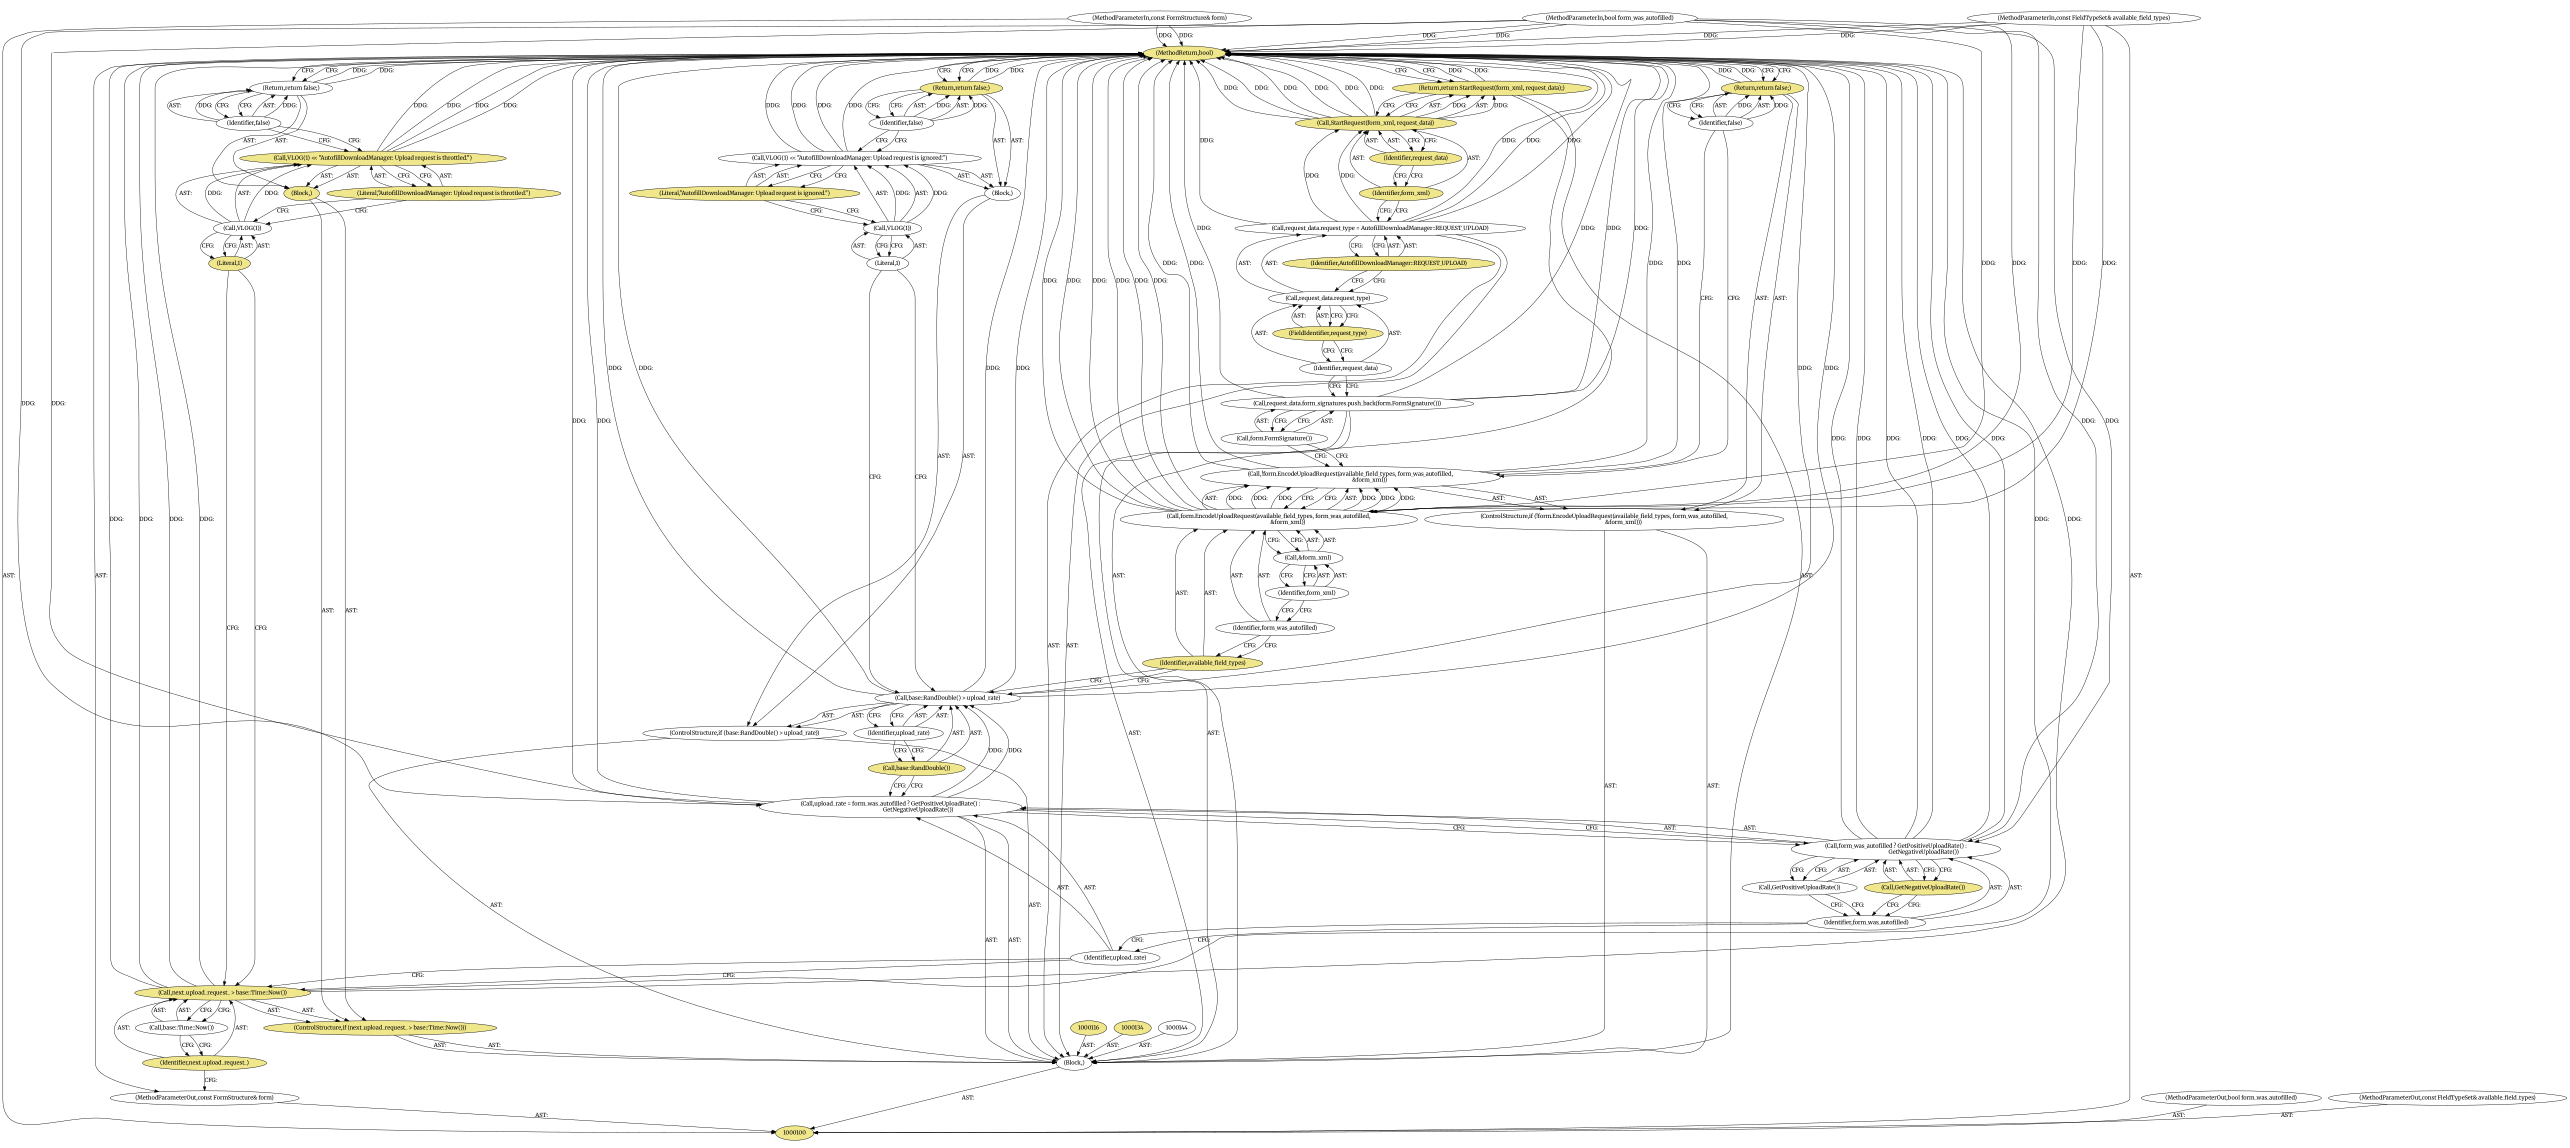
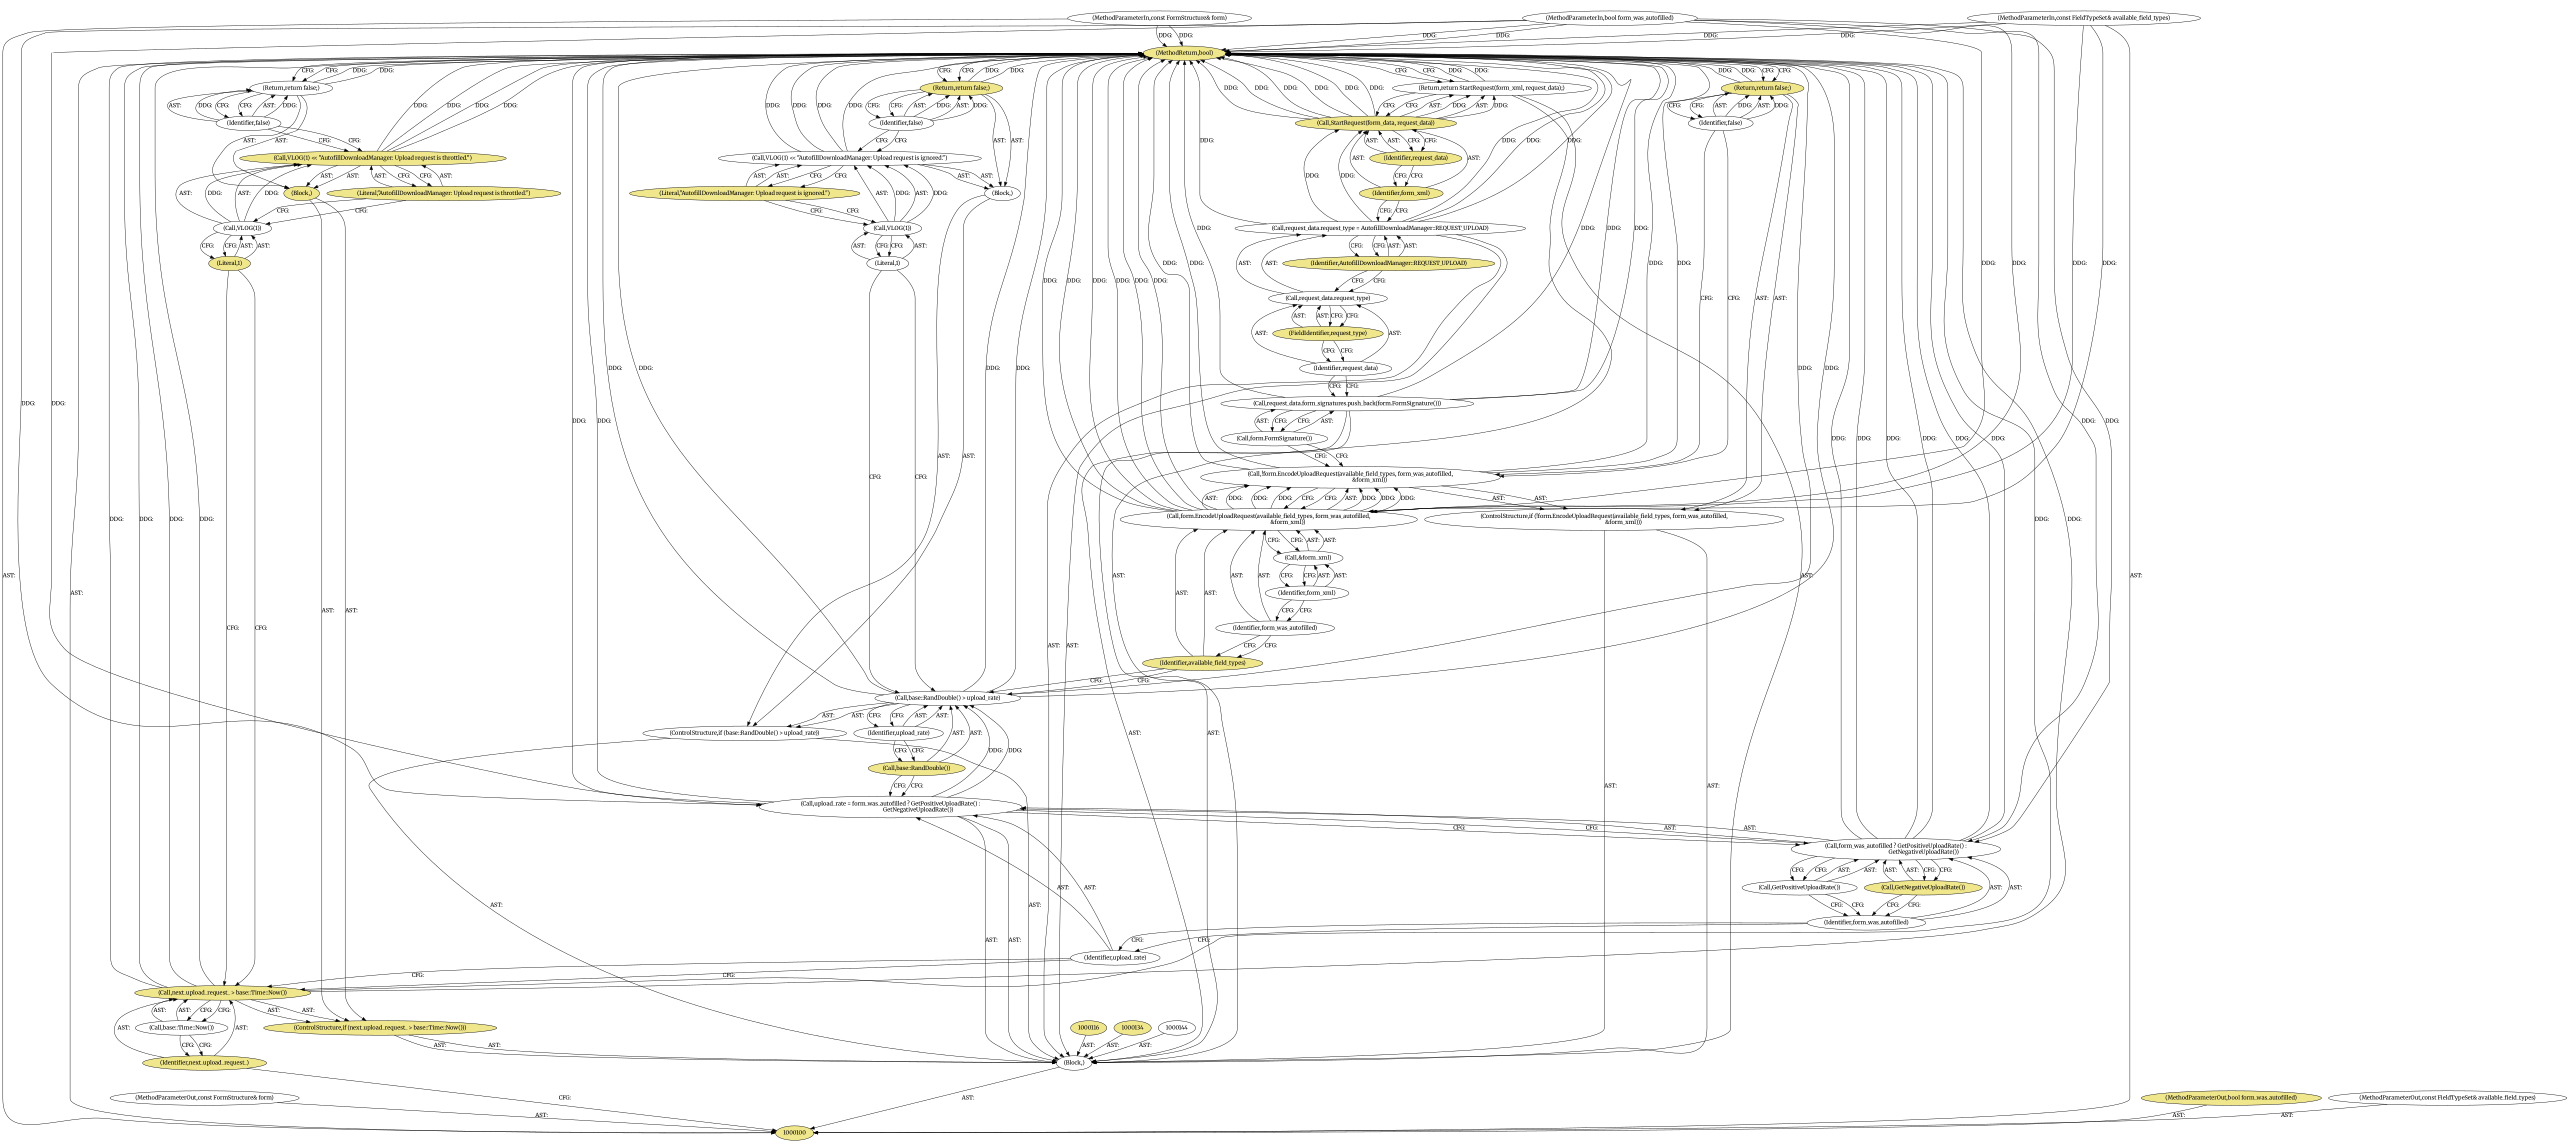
(95, 80) -> (79, 408)
(1492, 88) -> (1492, 88)
(1376, 123) -> (1376, 123)
(205, 1078) -> (510, 1099)
(2231, 1098) -> (2231, 1098)
